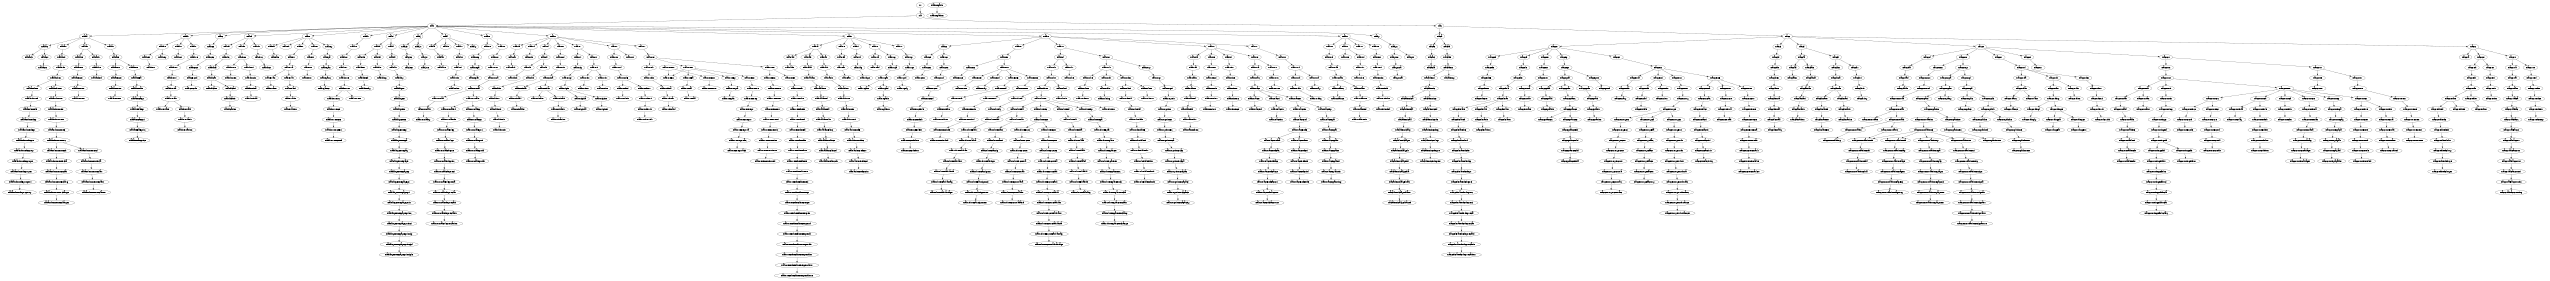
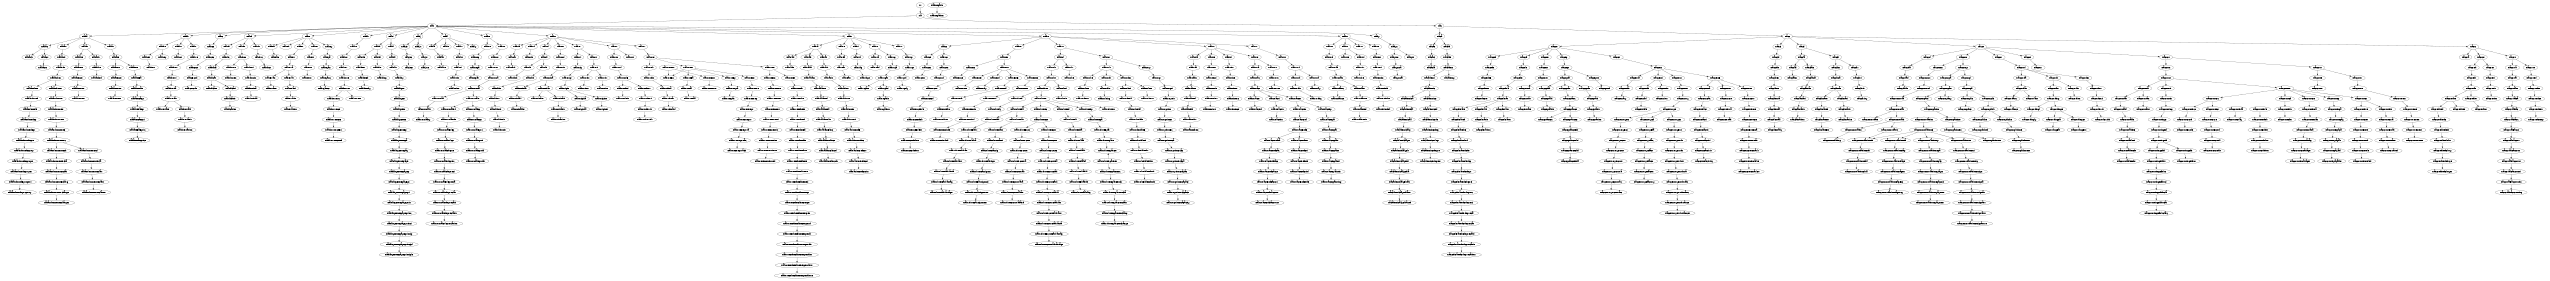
(2260, 99) -> none
(1106, 155) -> (1108, 157)
